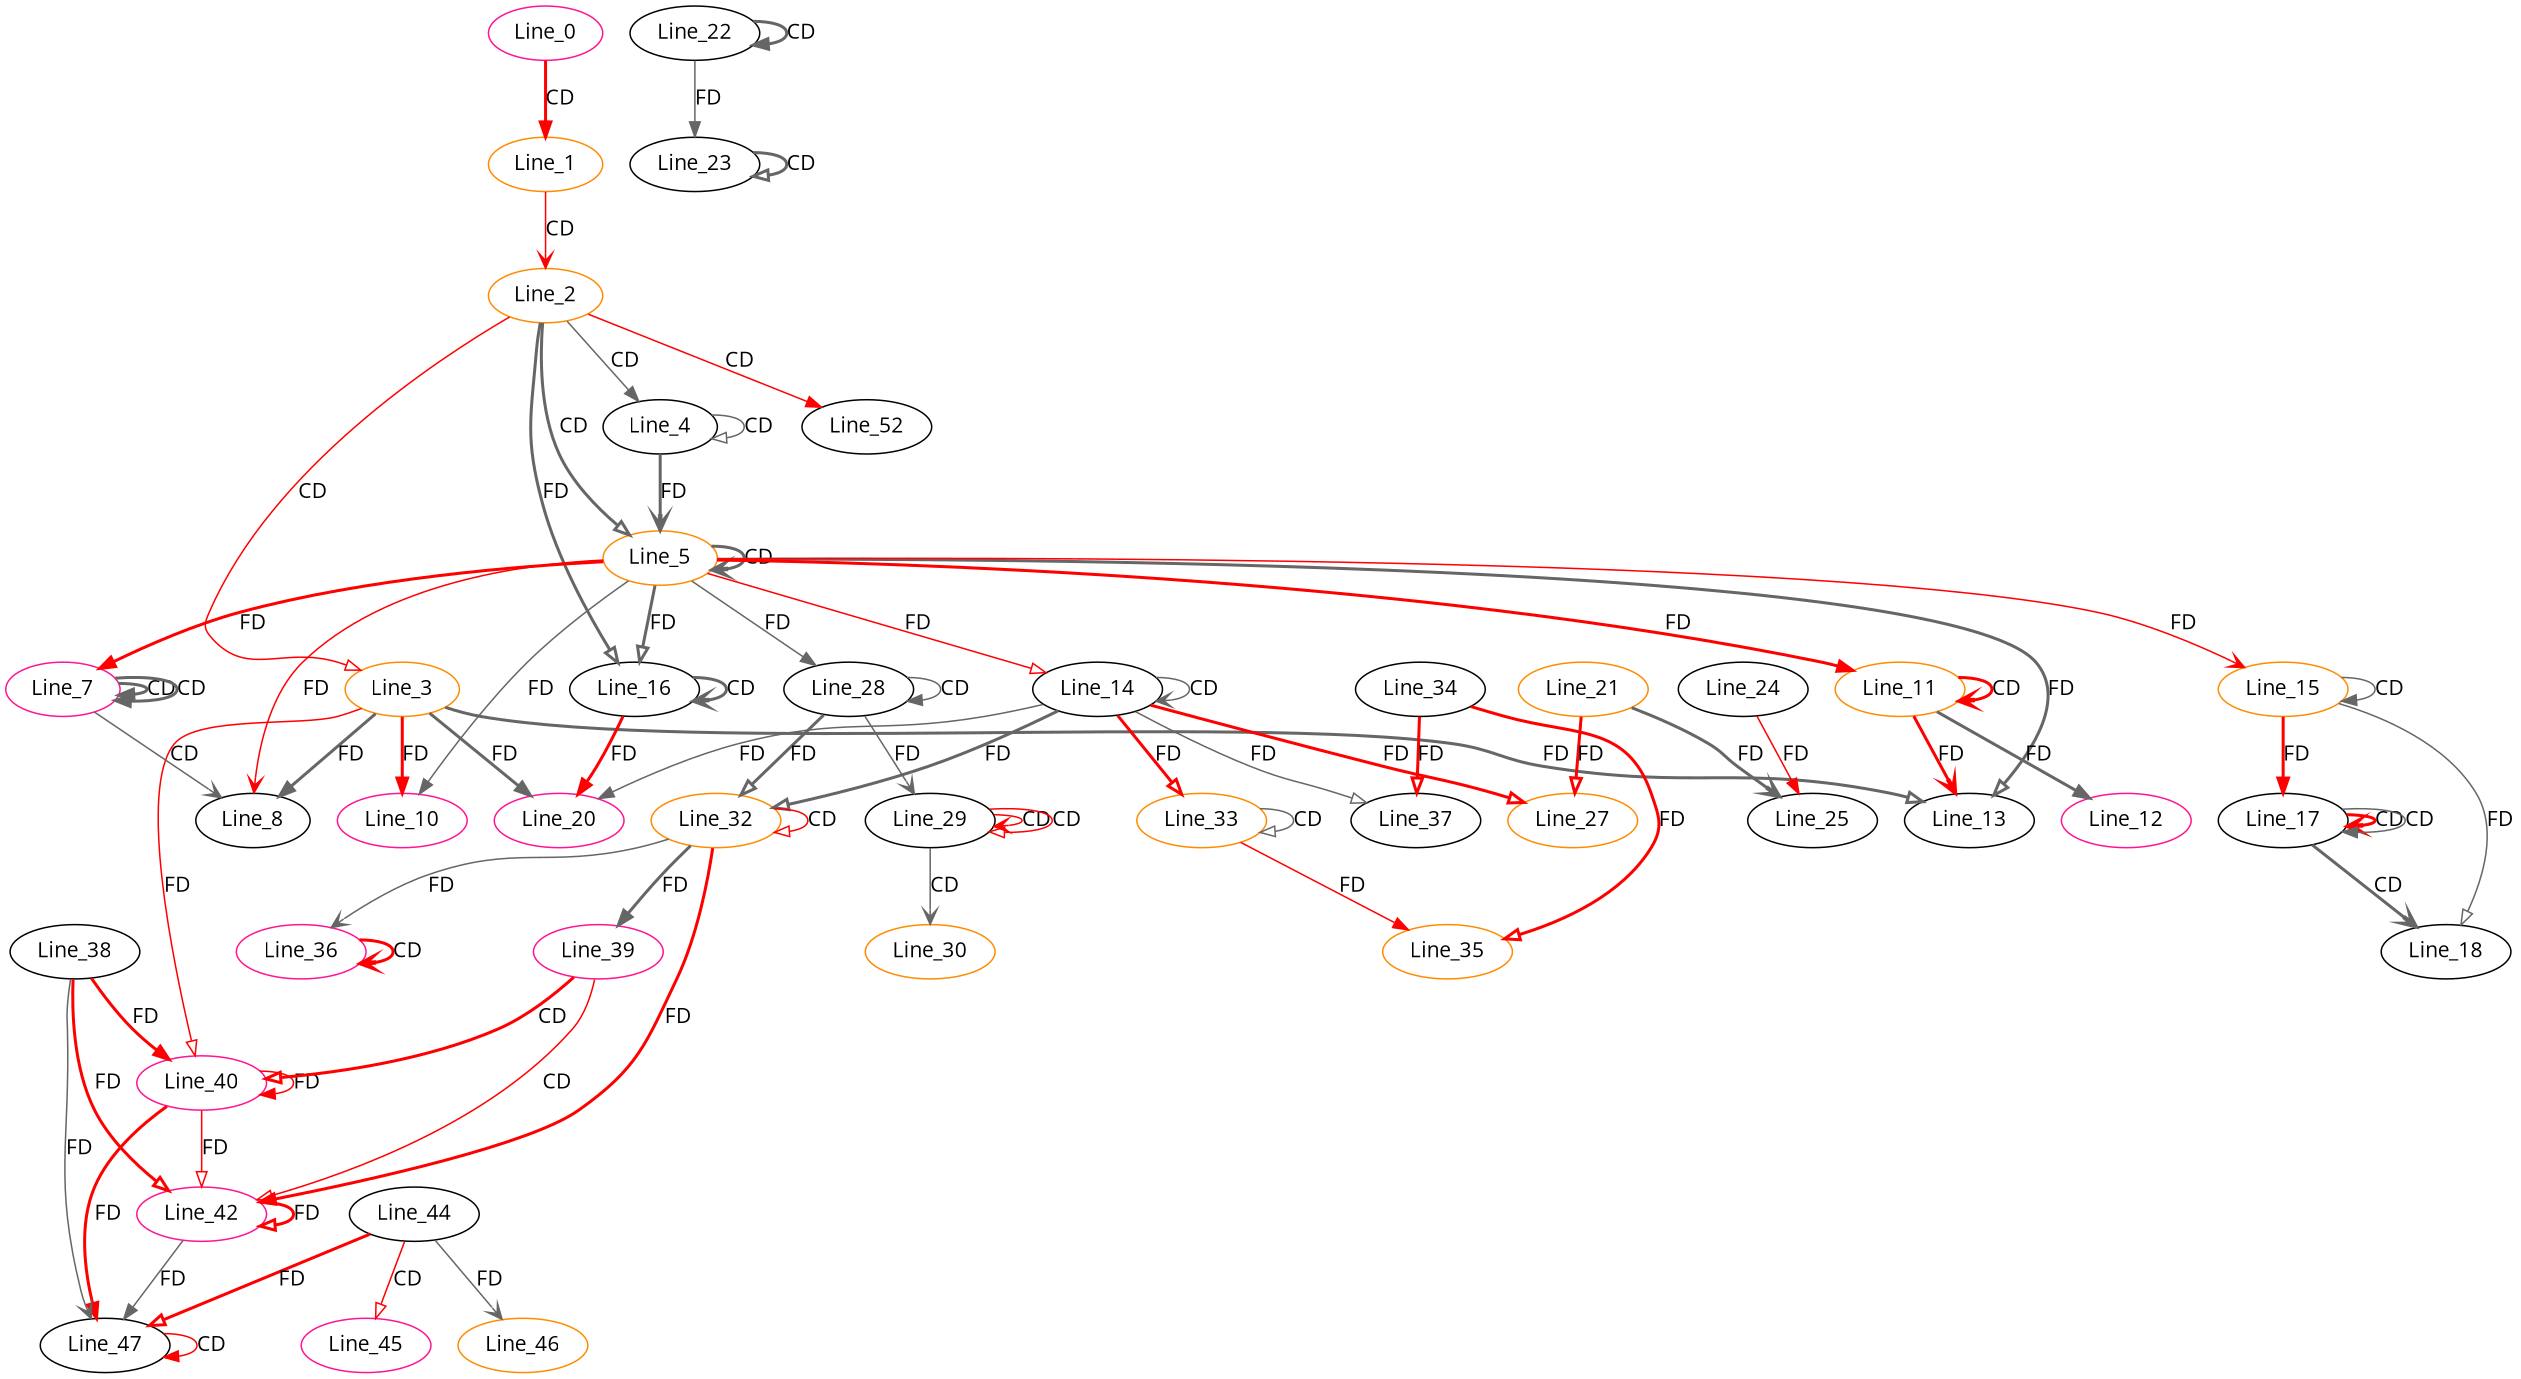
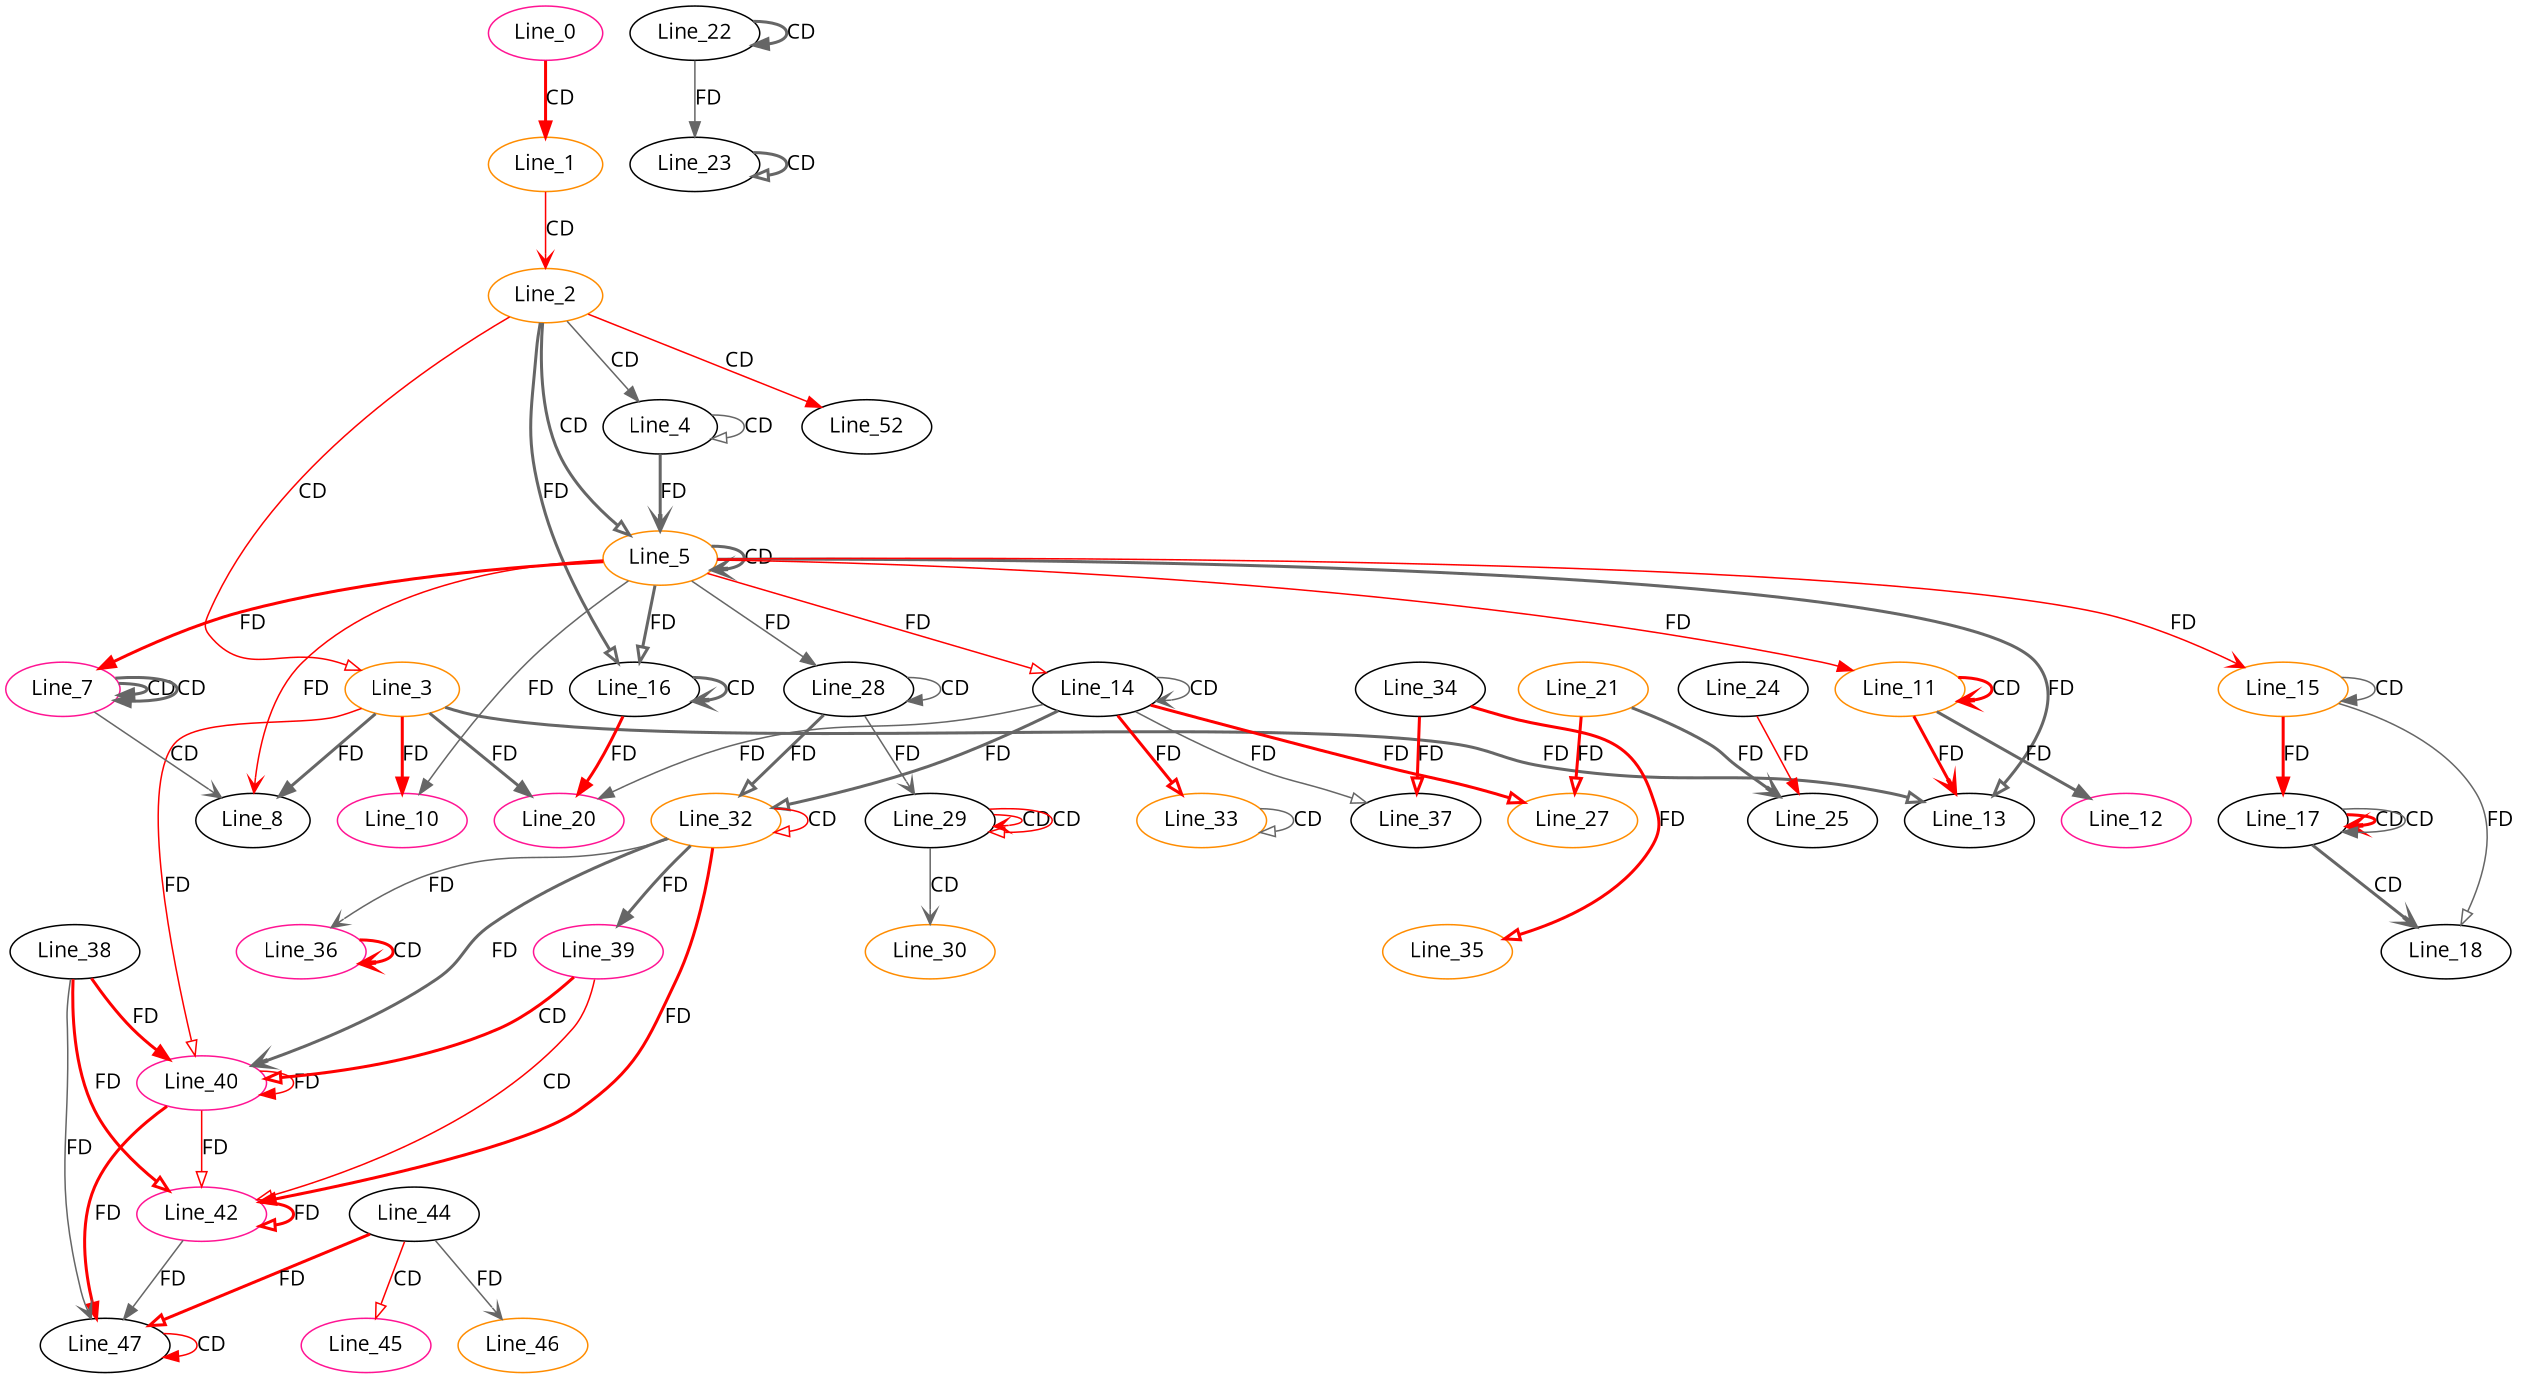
(1280, 588) -> (1280, 588)
(1318, 883) -> none
none -> (466, 949)
